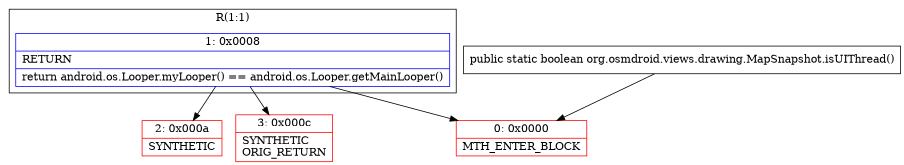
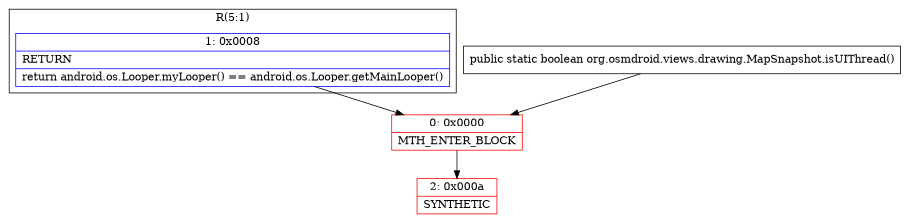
(233, 18) -> (233, 18)
(207, 100) -> (457, 160)
(284, 138) -> none
